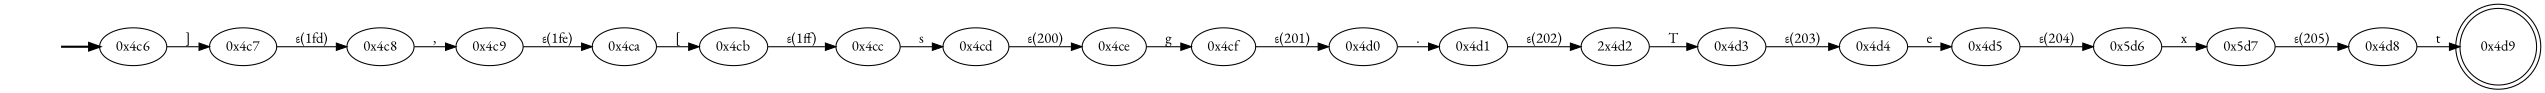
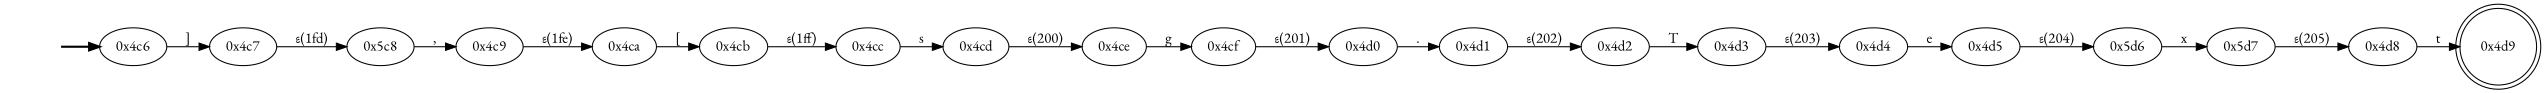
(381, 47) -> (381, 47)
(1615, 47) -> (1615, 47)
